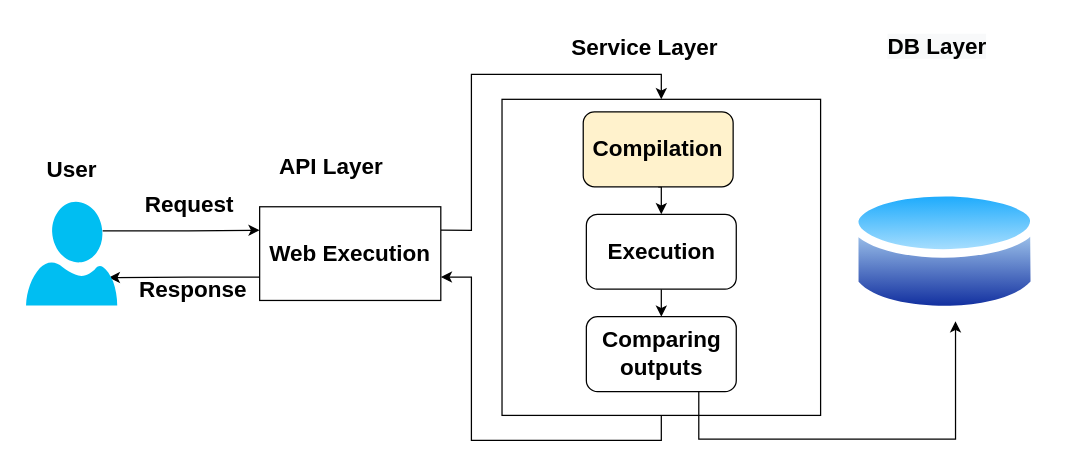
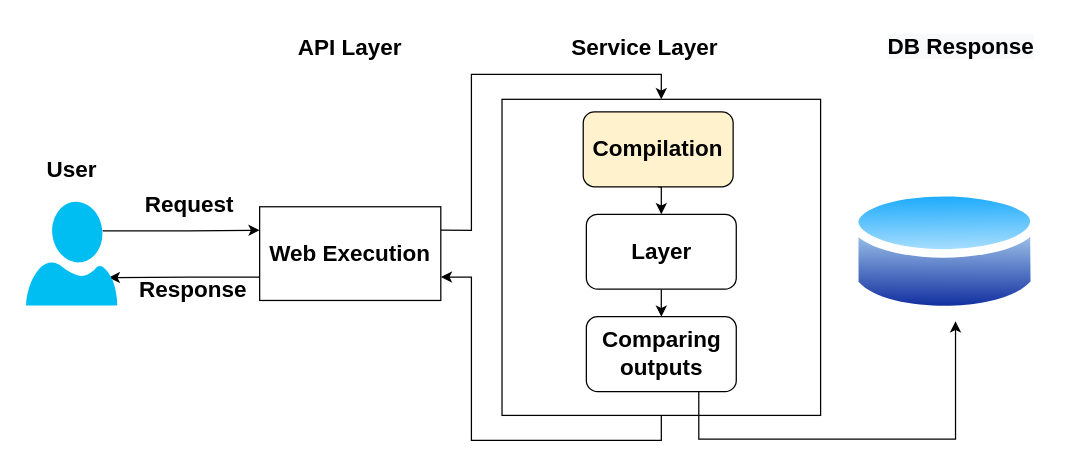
(936, 48) -> (955, 48)
(331, 167) -> (350, 48)
(662, 252) -> (662, 252)
